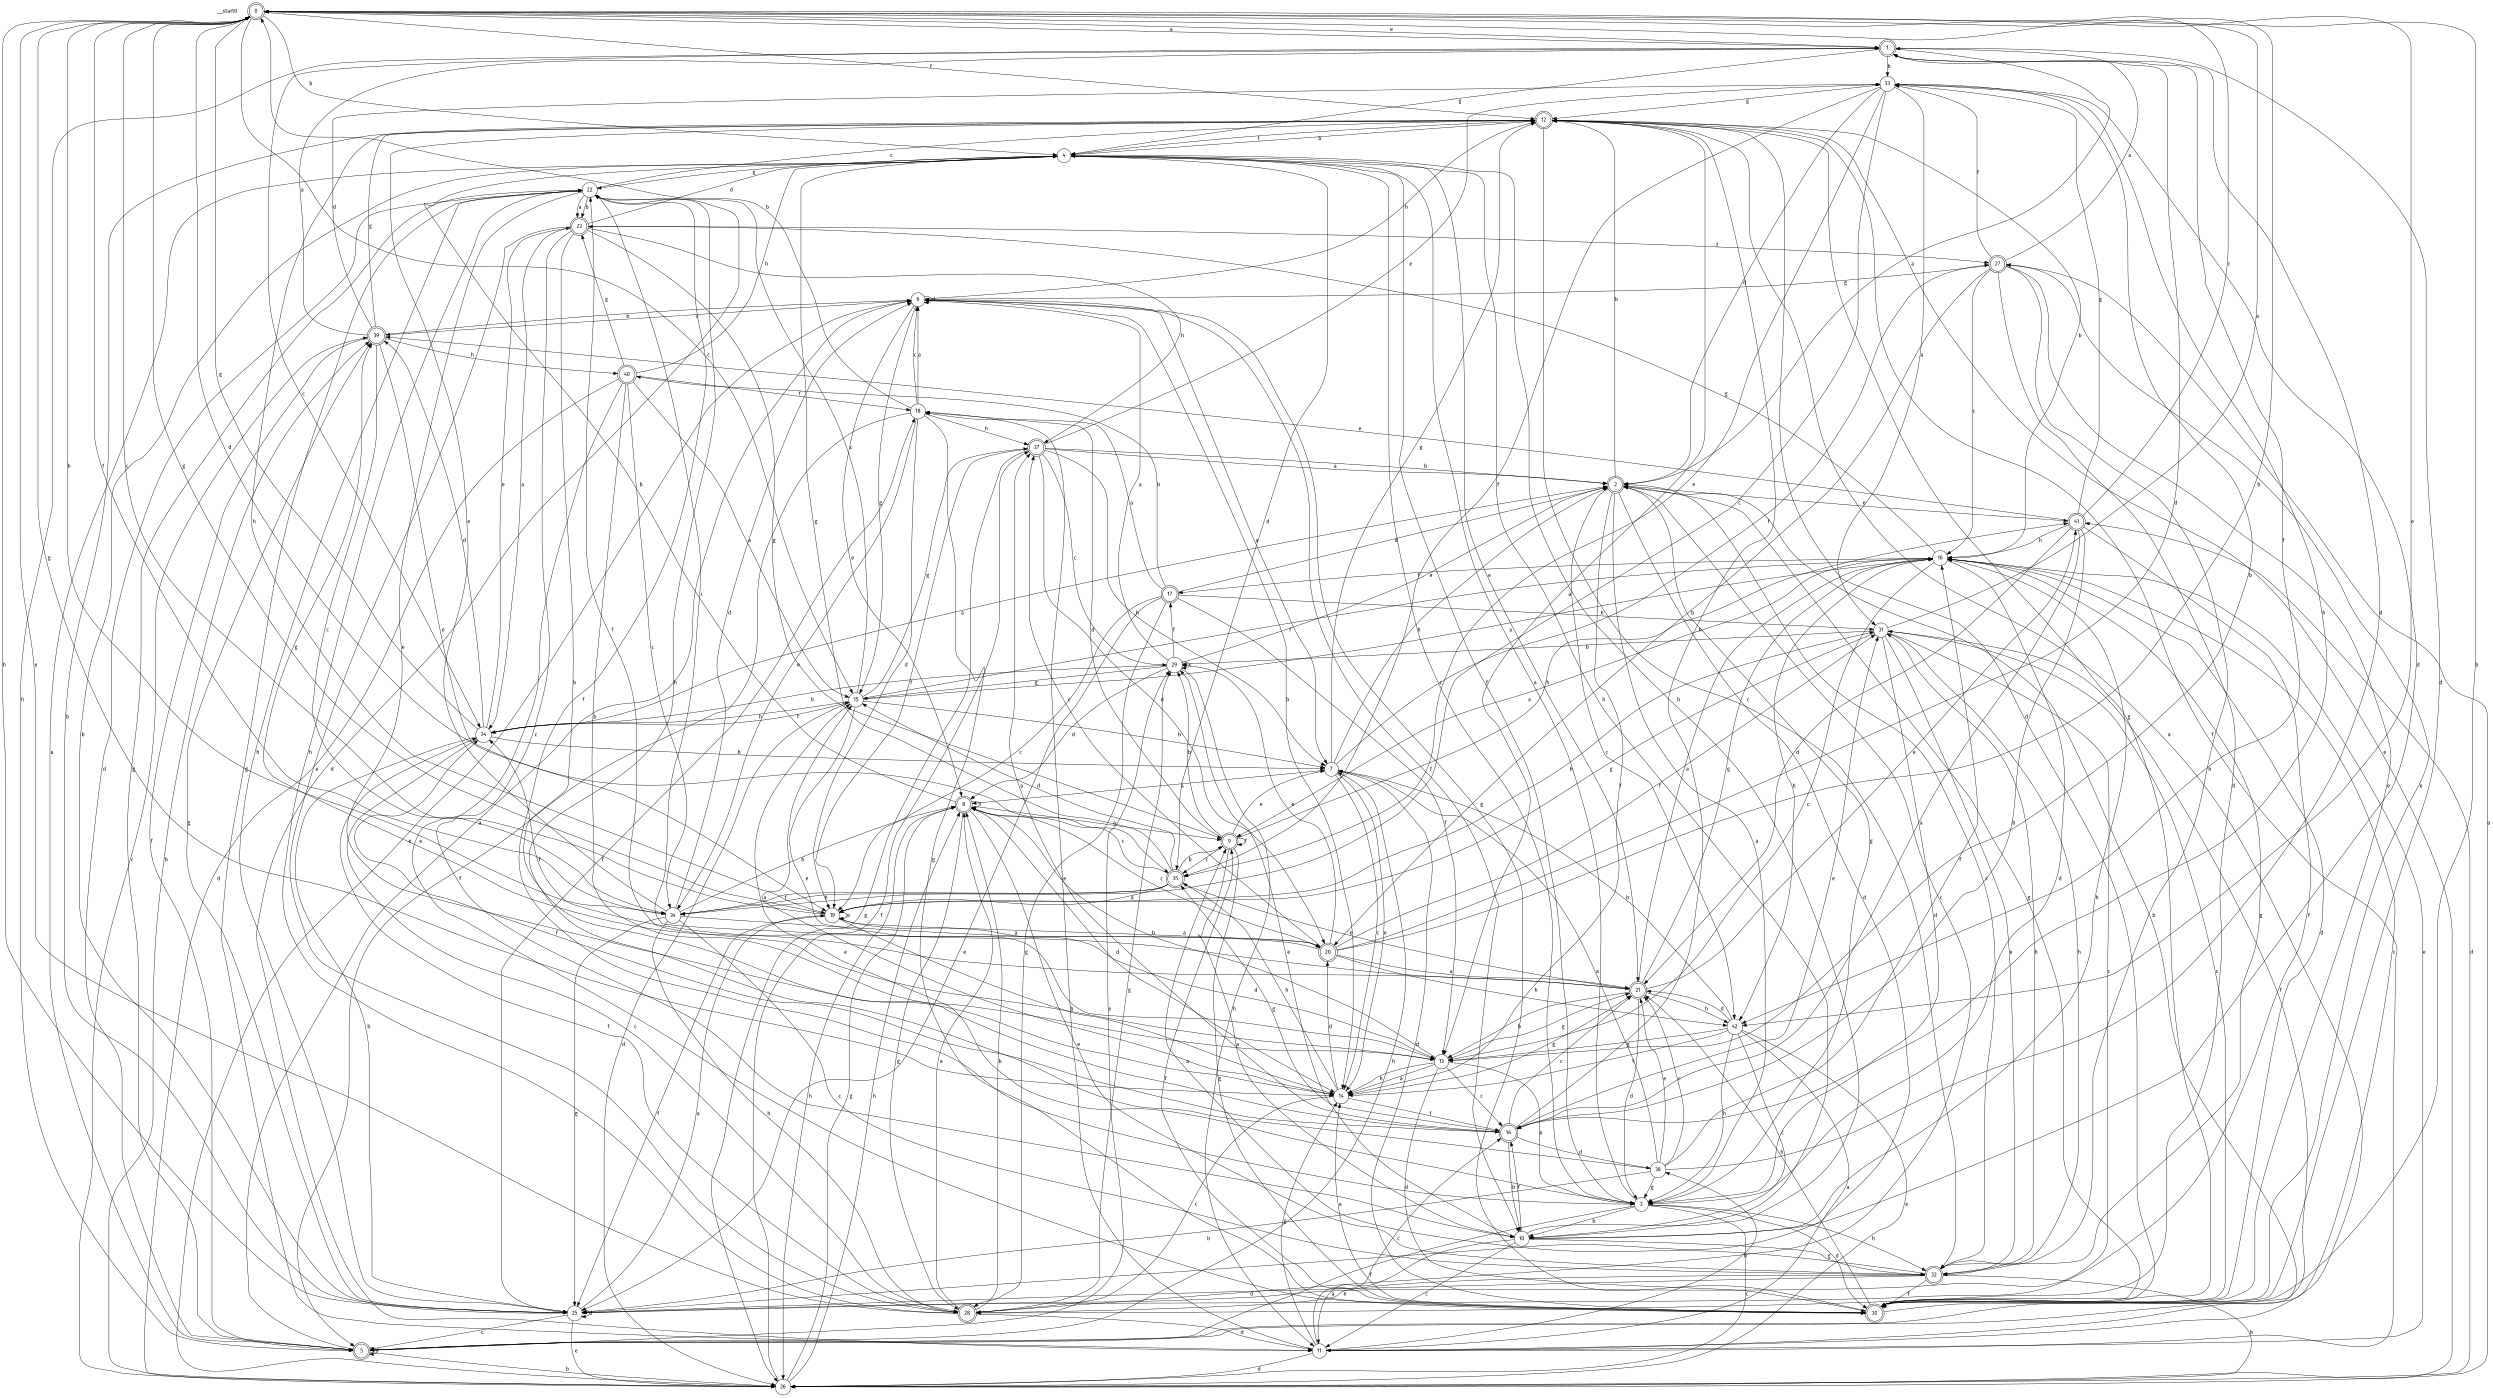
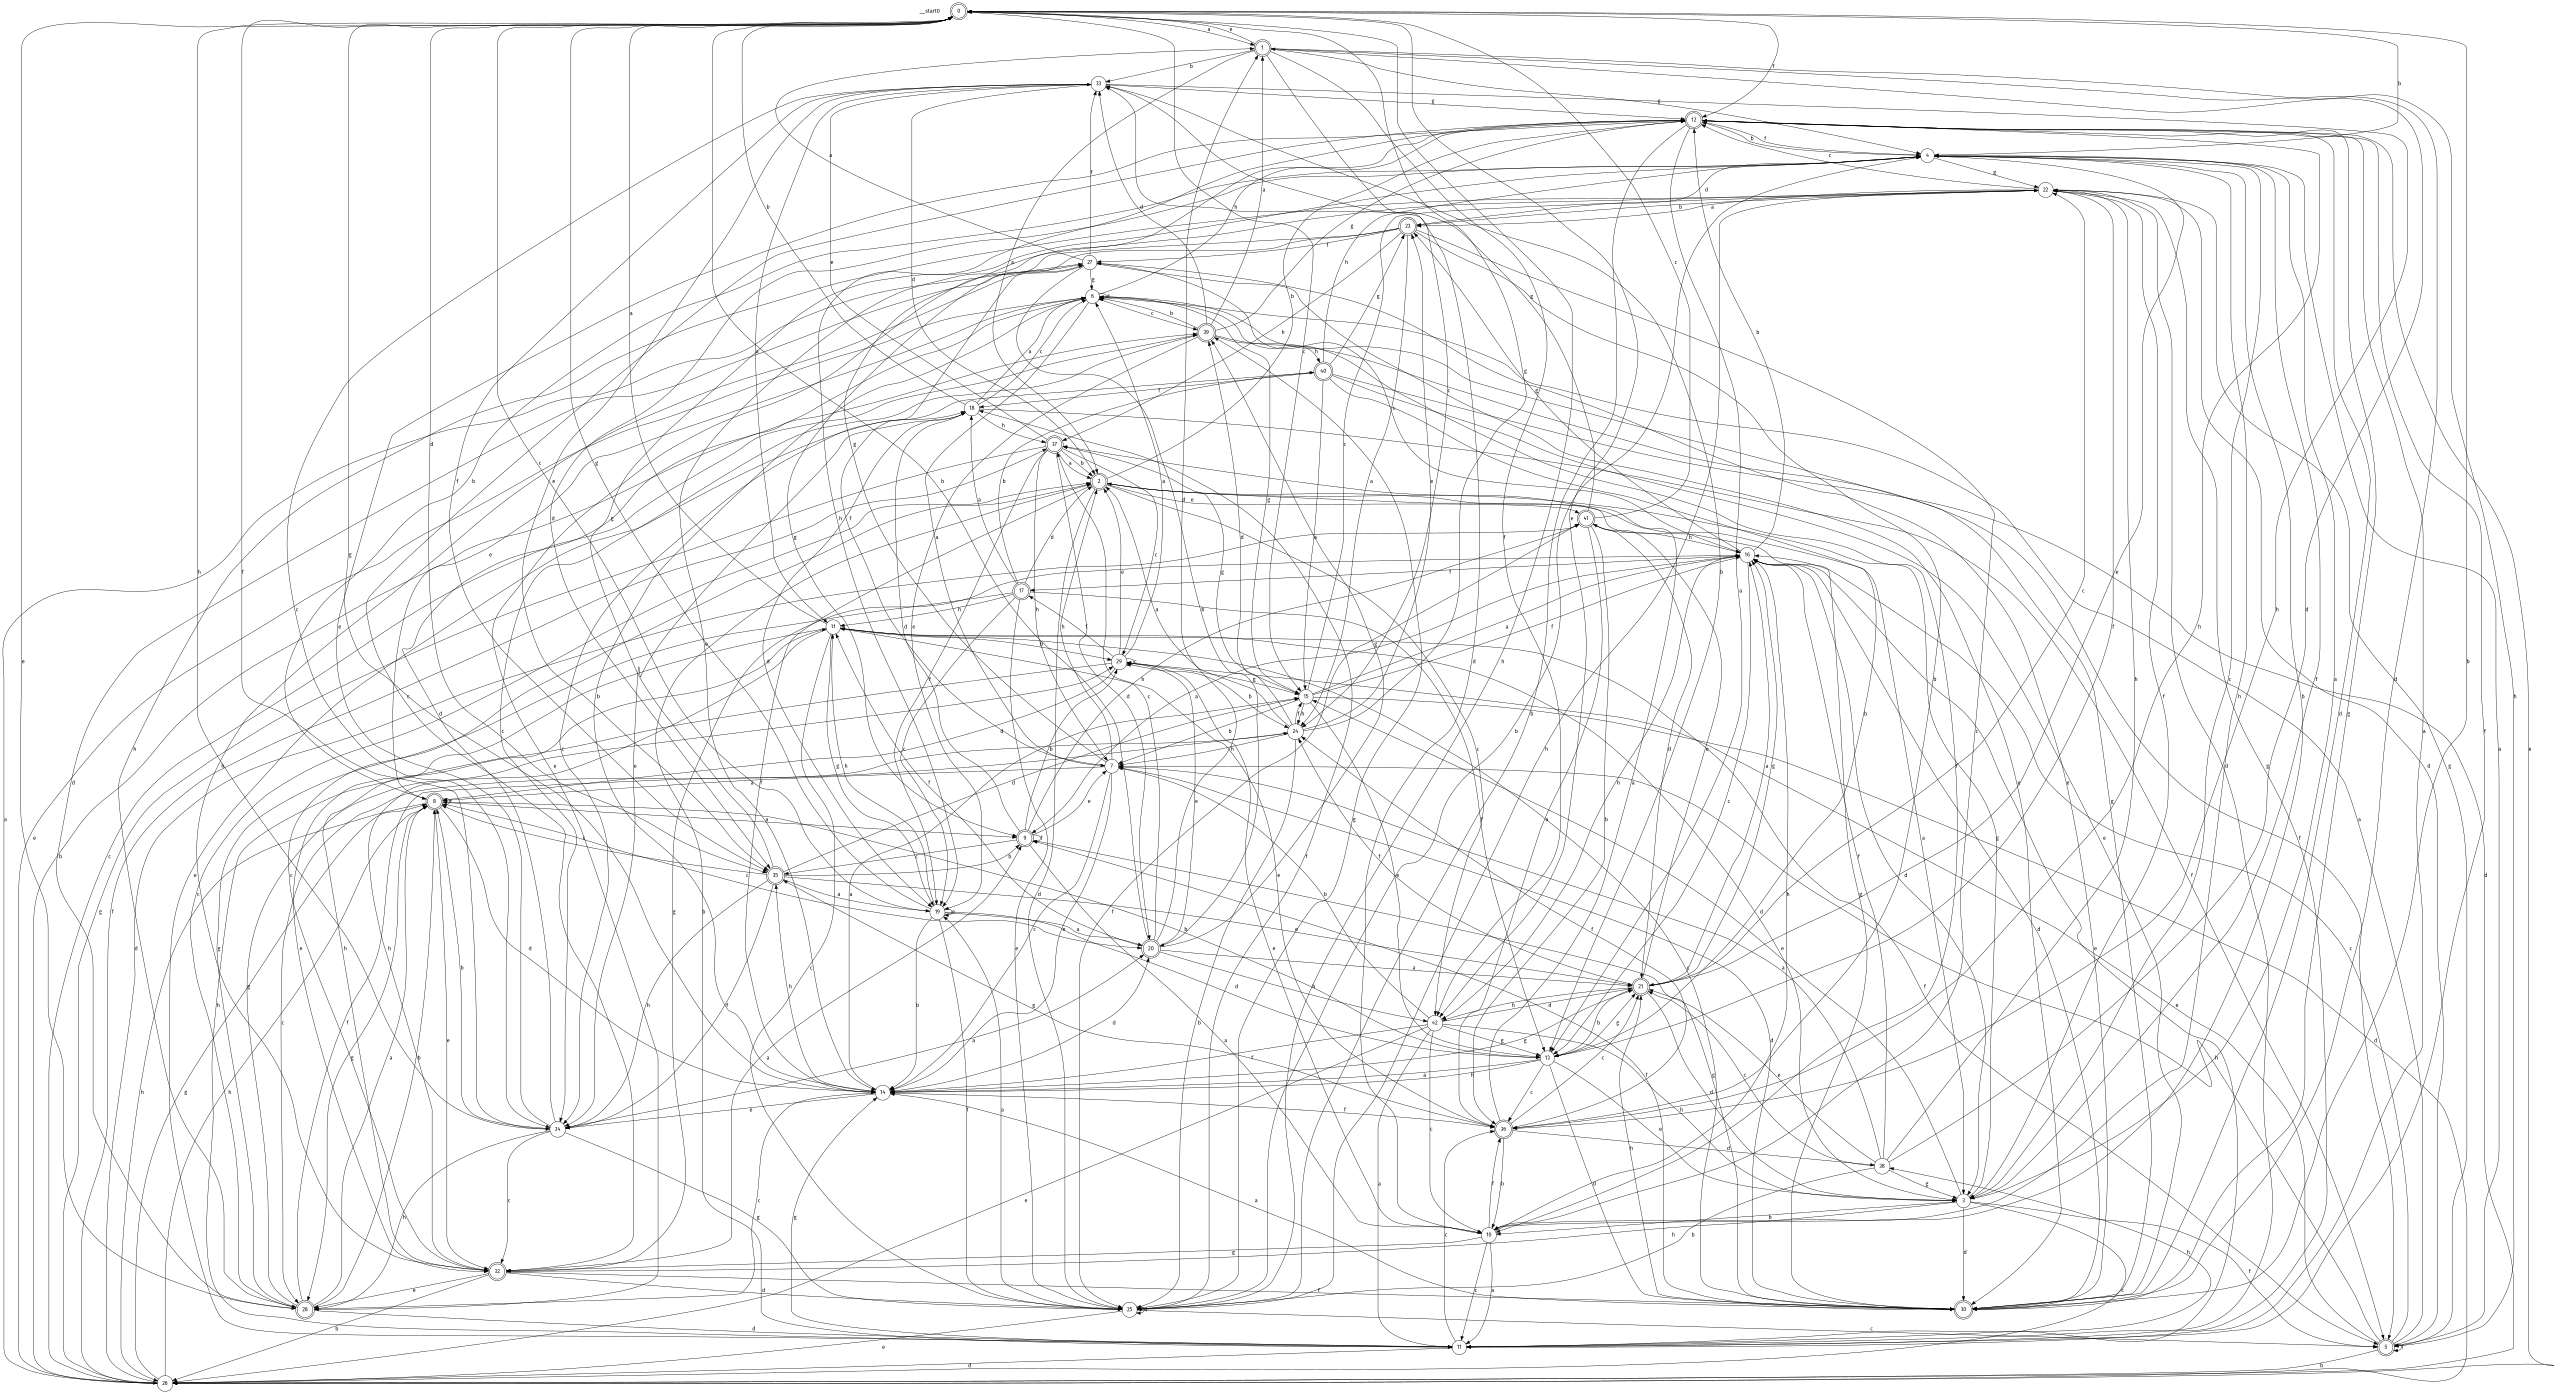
(1998, 264) -> (1090, 263)
(1230, 418) -> none
none -> (722, 1111)
(1071, 1132) -> none
